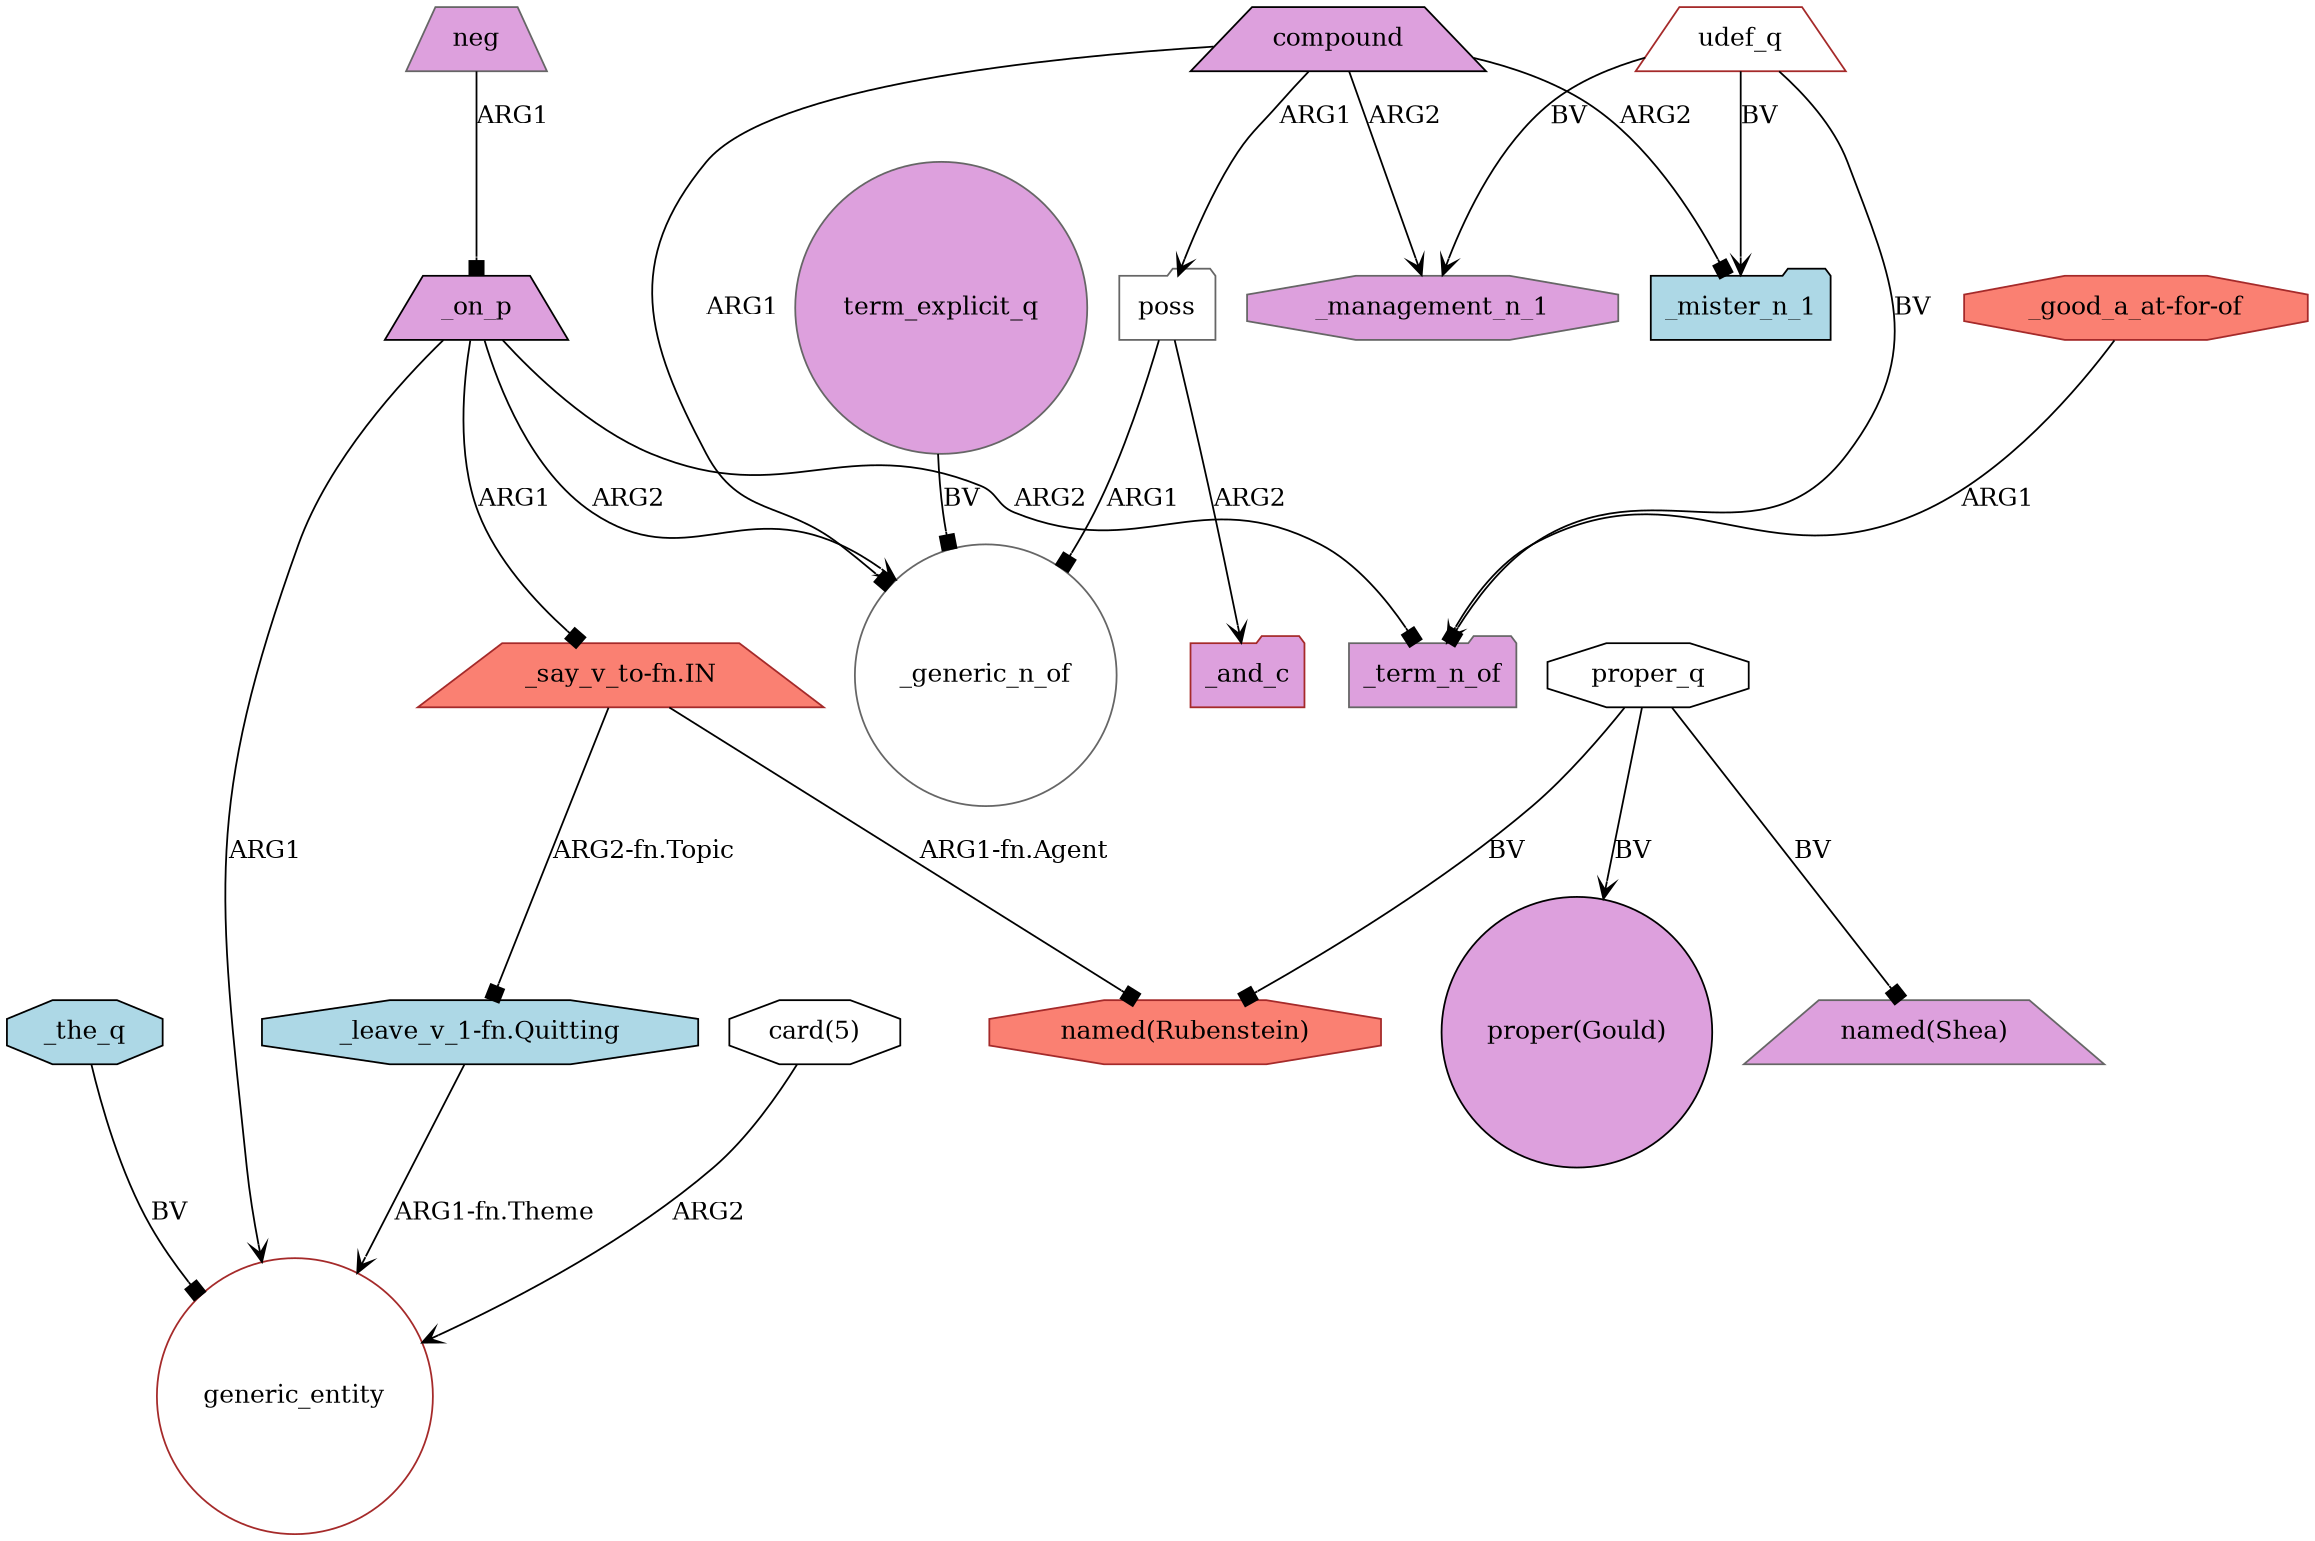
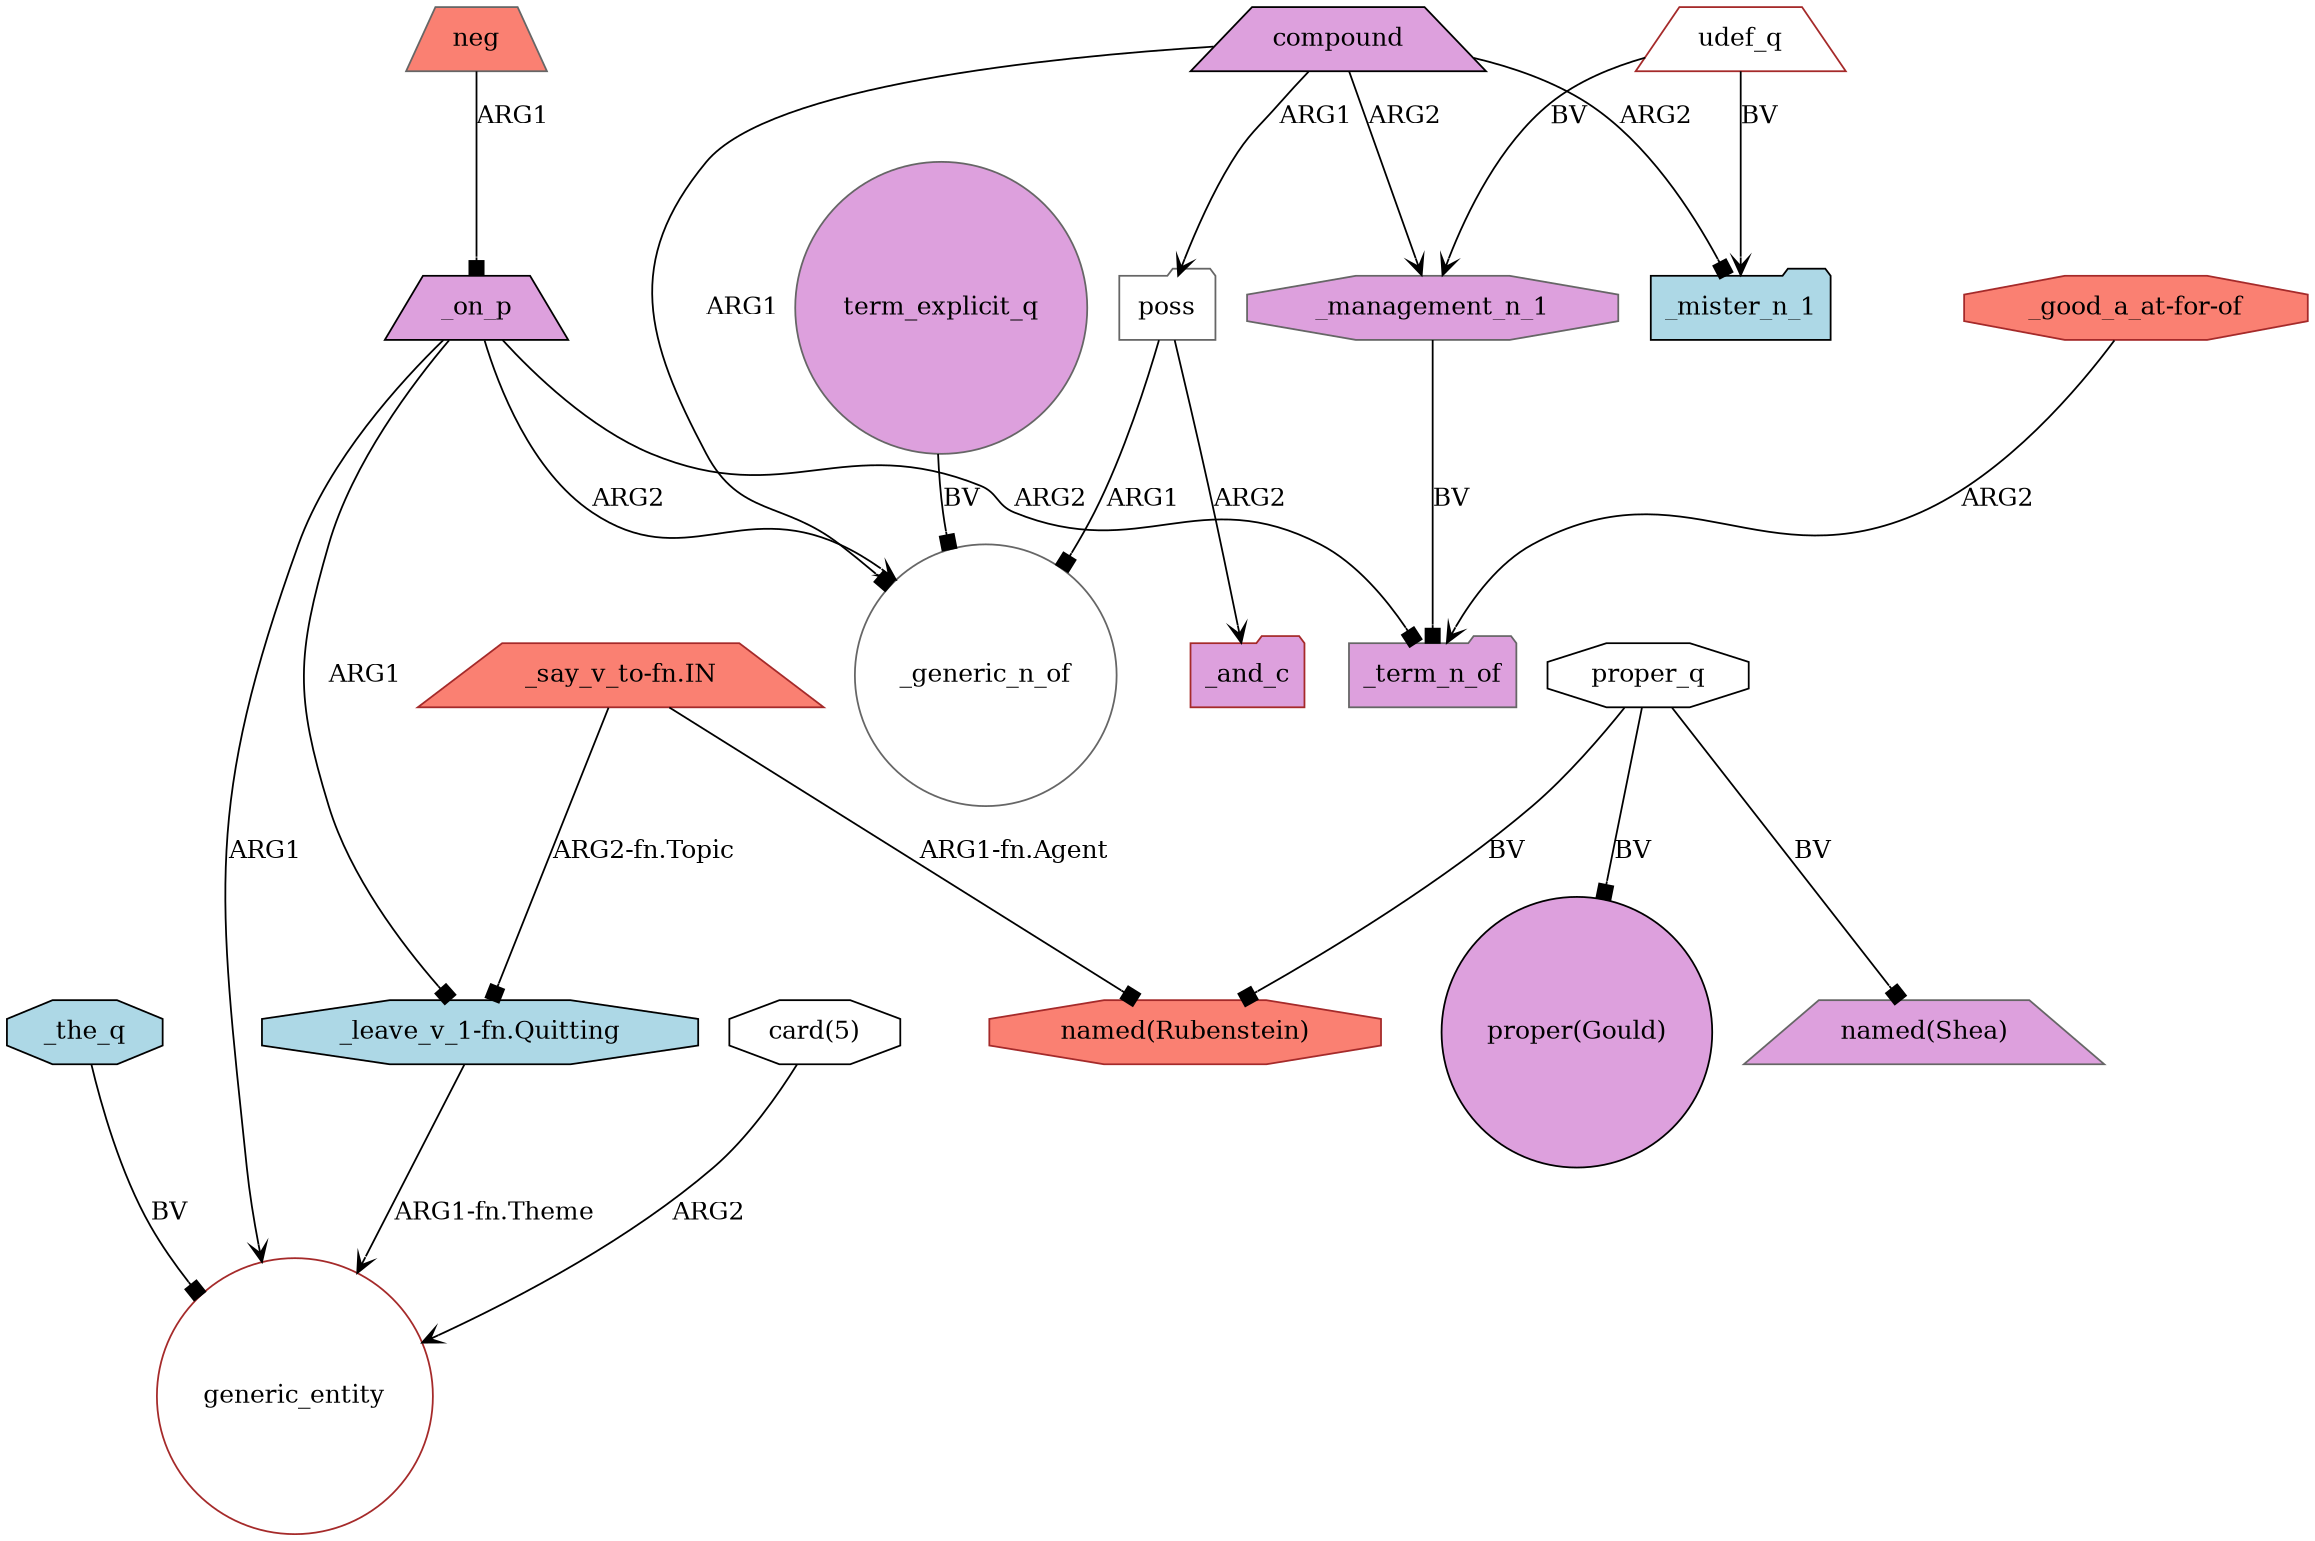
(477, 39) -> (477, 39)
(1838, 464) -> (1433, 482)
(1998, 499) -> (1998, 499)
(475, 501) -> (305, 662)
(1624, 794) -> (1624, 794)
